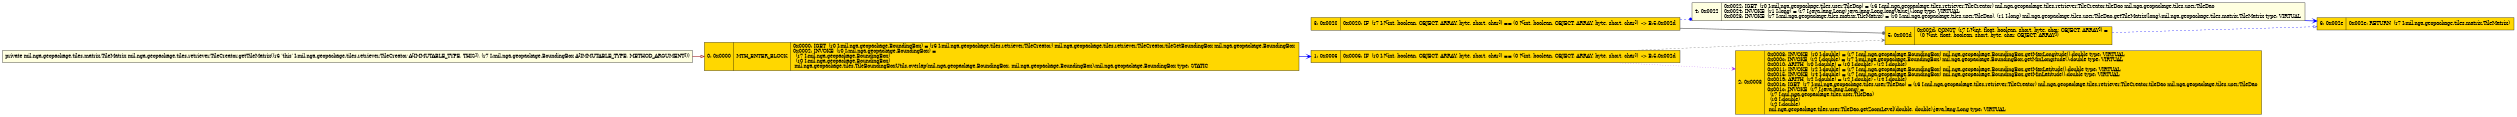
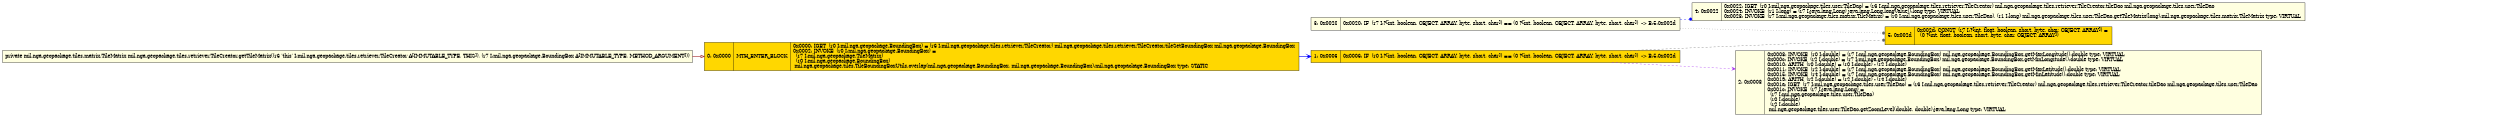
(1496, 24) -> (1496, 24)
(2416, 24) -> none
(1781, 31) -> (1781, 31)
(1756, 45) -> (1756, 45)
(842, 56) -> (838, 56)
(1672, 66) -> (1672, 66)
(1998, 82) -> (1998, 82)
